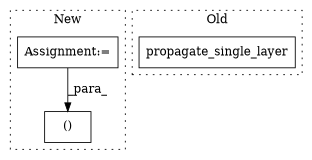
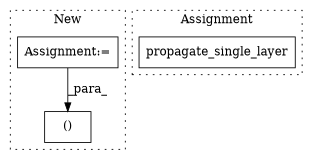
(217, 20) -> (217, 20)
